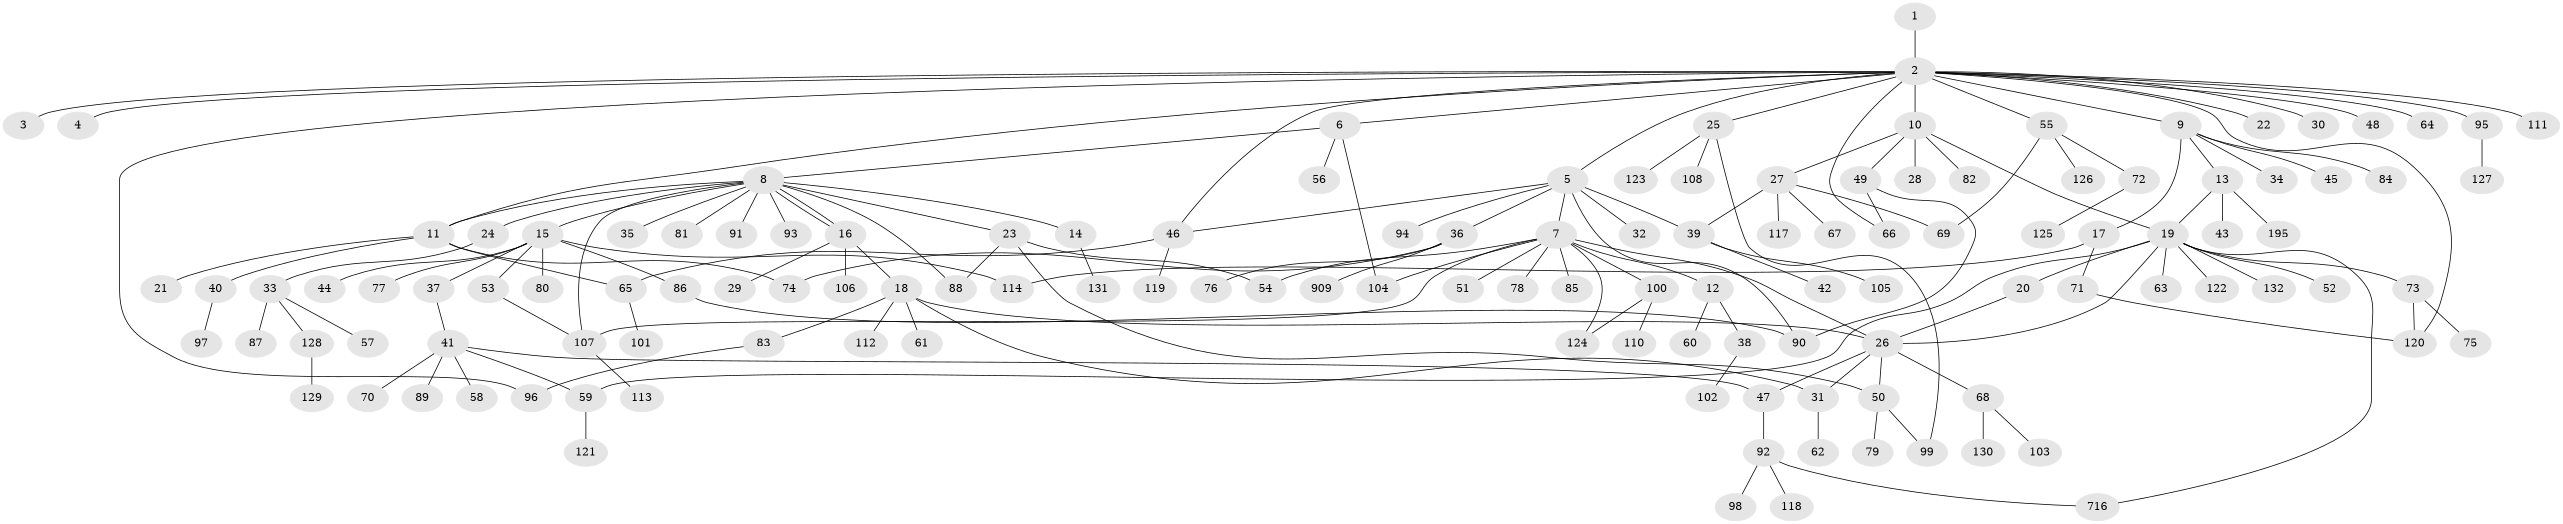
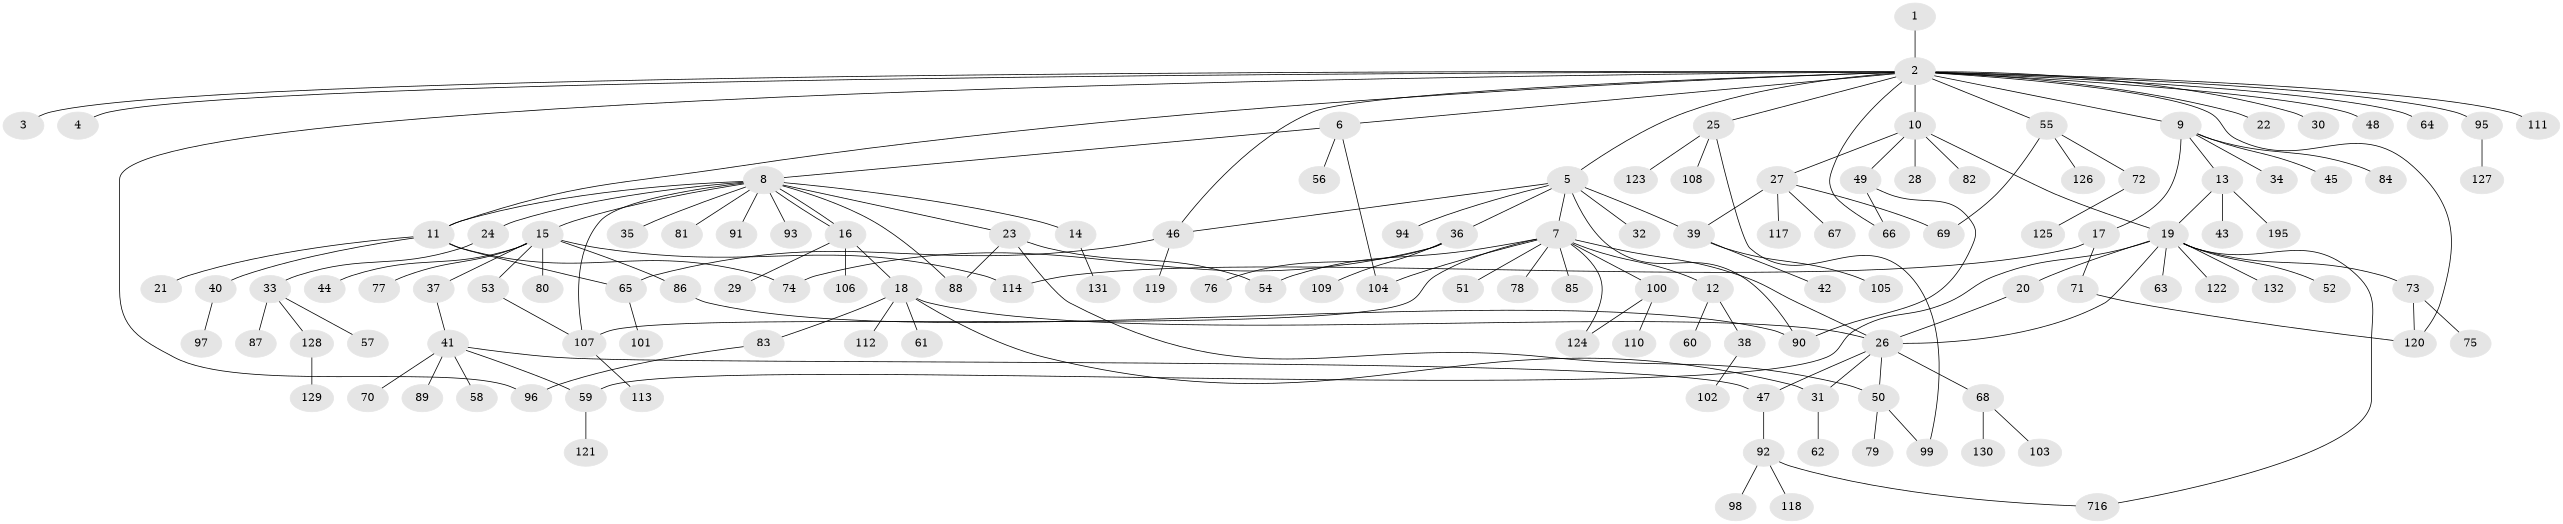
(1322, 289) -> (1322, 289)
